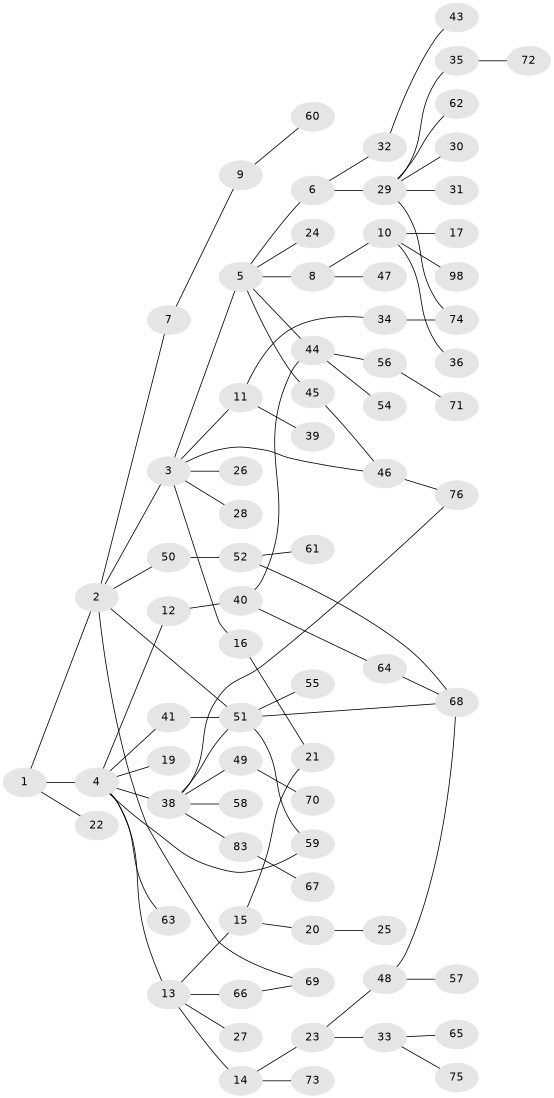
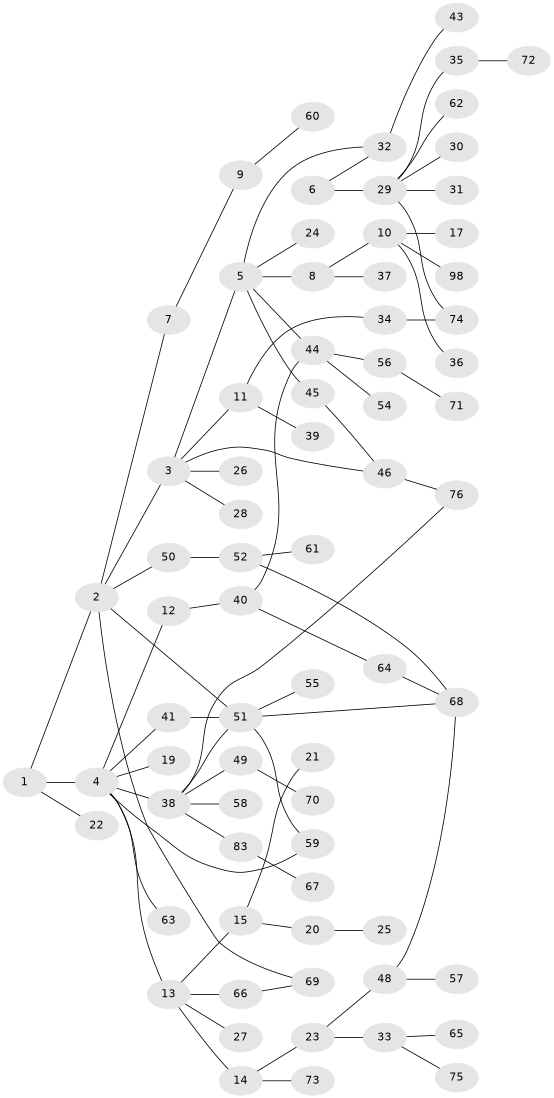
(275, 232) -> (280, 179)
(385, 277) -> (385, 277)
(241, 644) -> none
